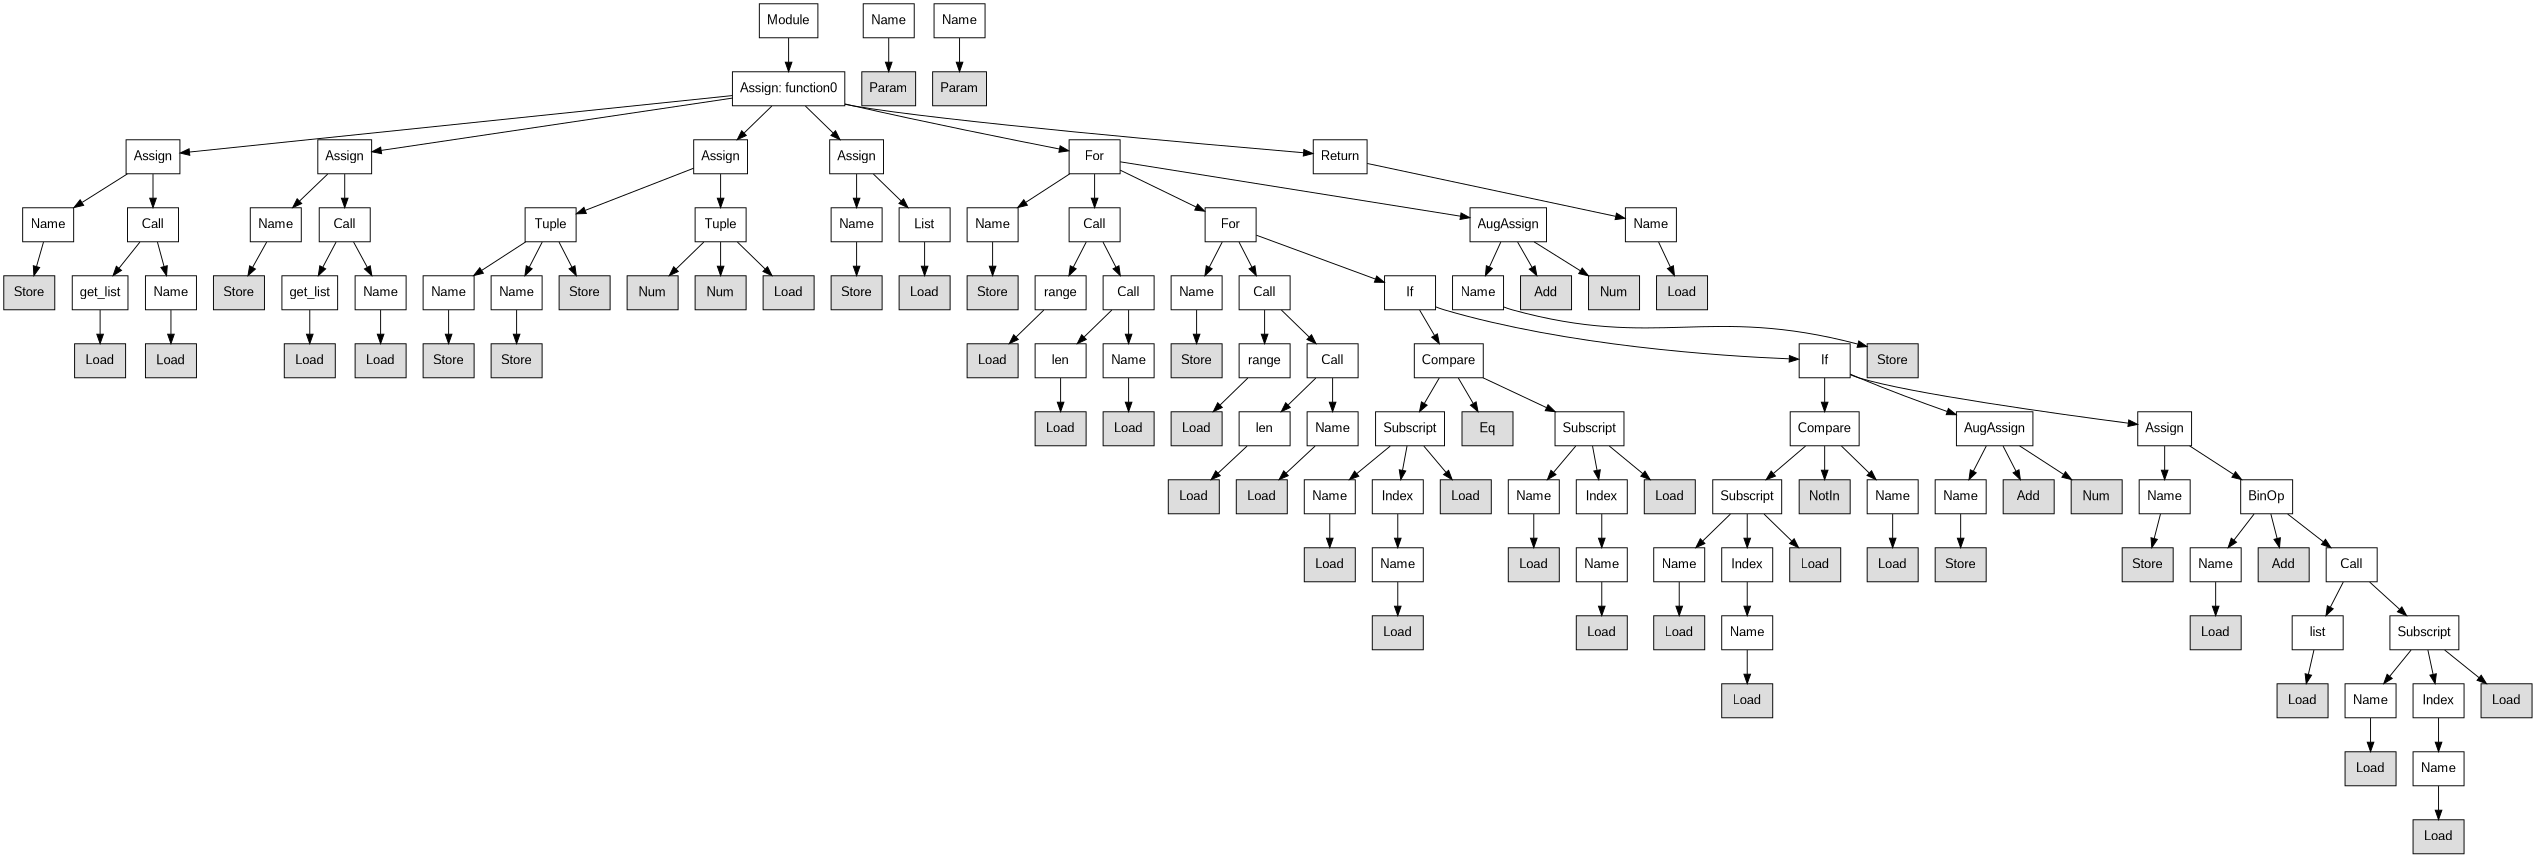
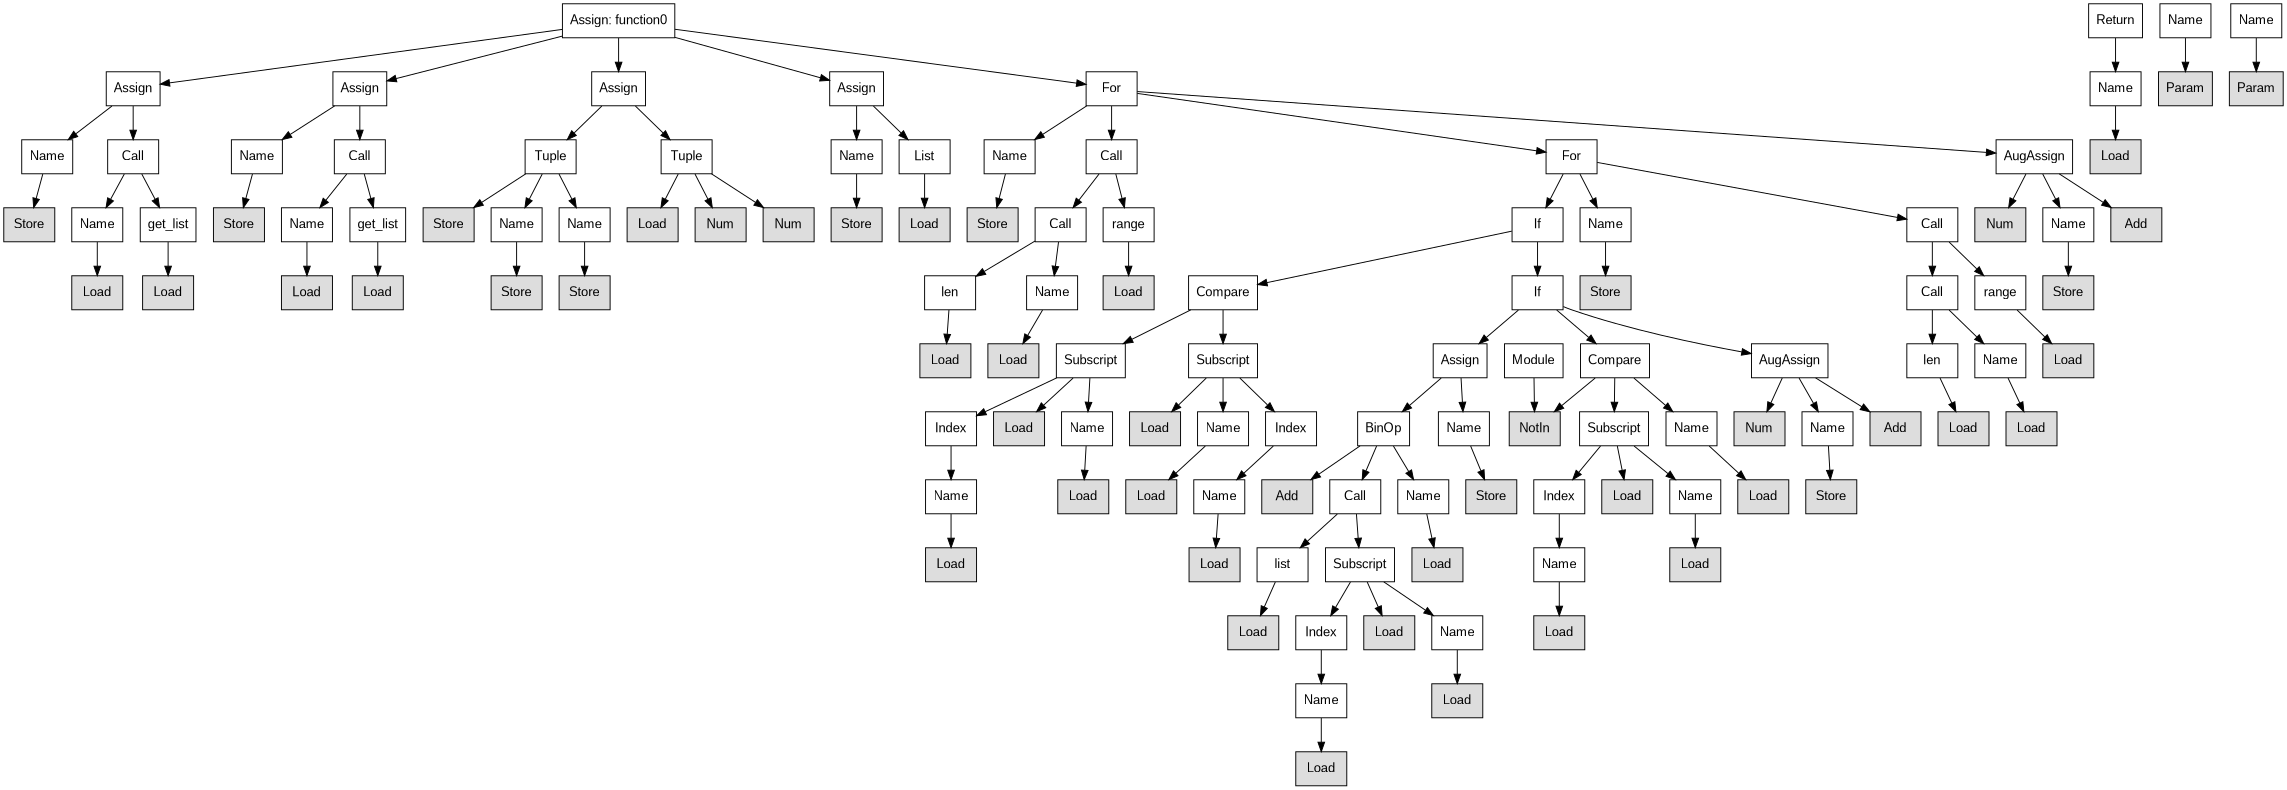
(789, 50) -> (1534, 390)
(1074, 132) -> none
(1488, 429) -> none
